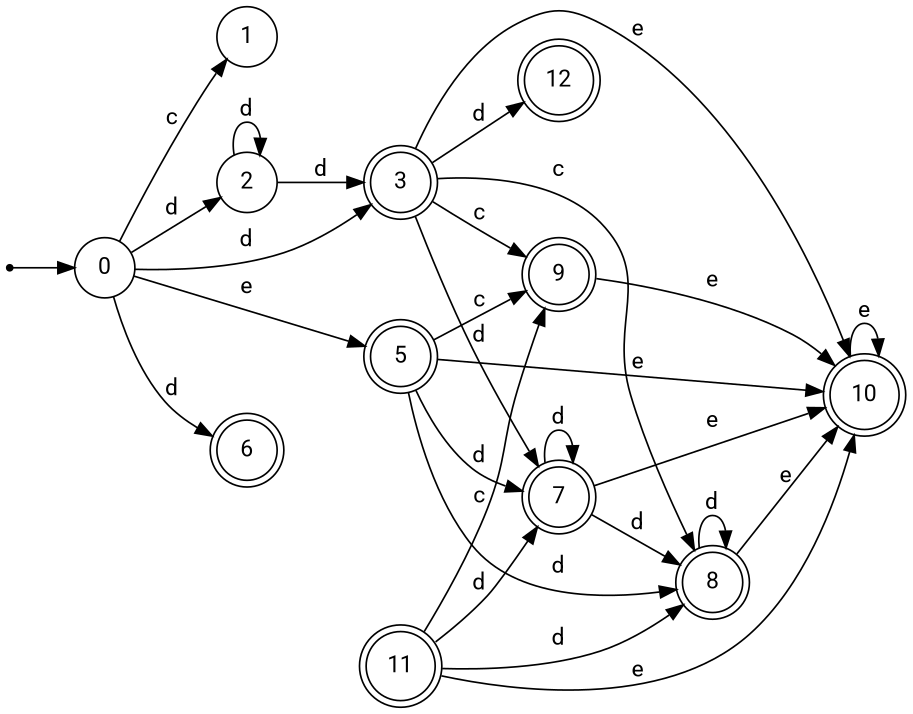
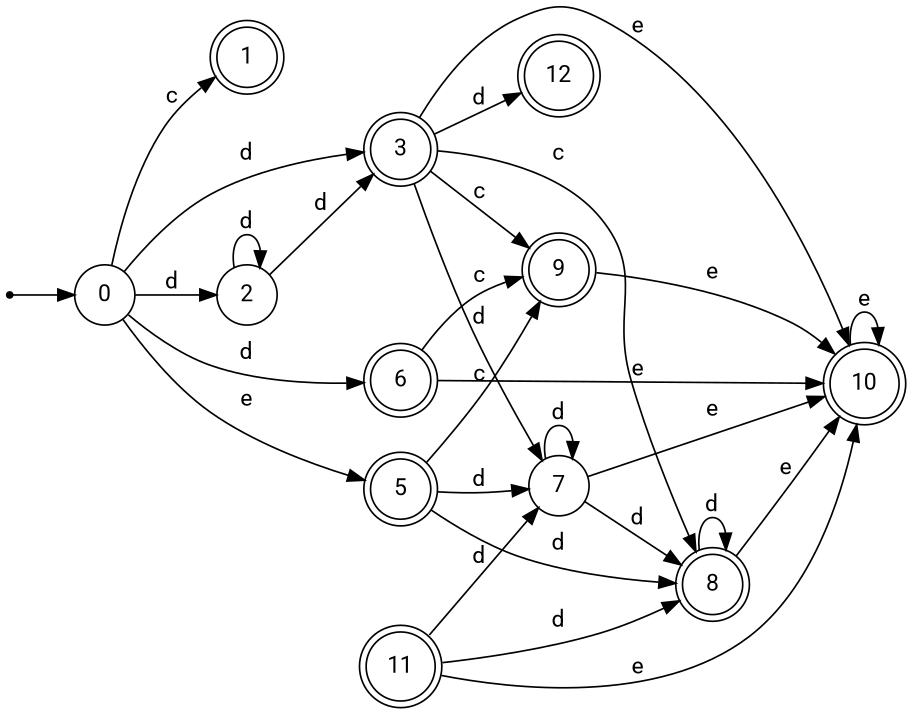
(247, 37) -> (247, 57)
(613, 374) -> (613, 382)
(559, 497) -> (559, 486)
(491, 499) -> (452, 315)
